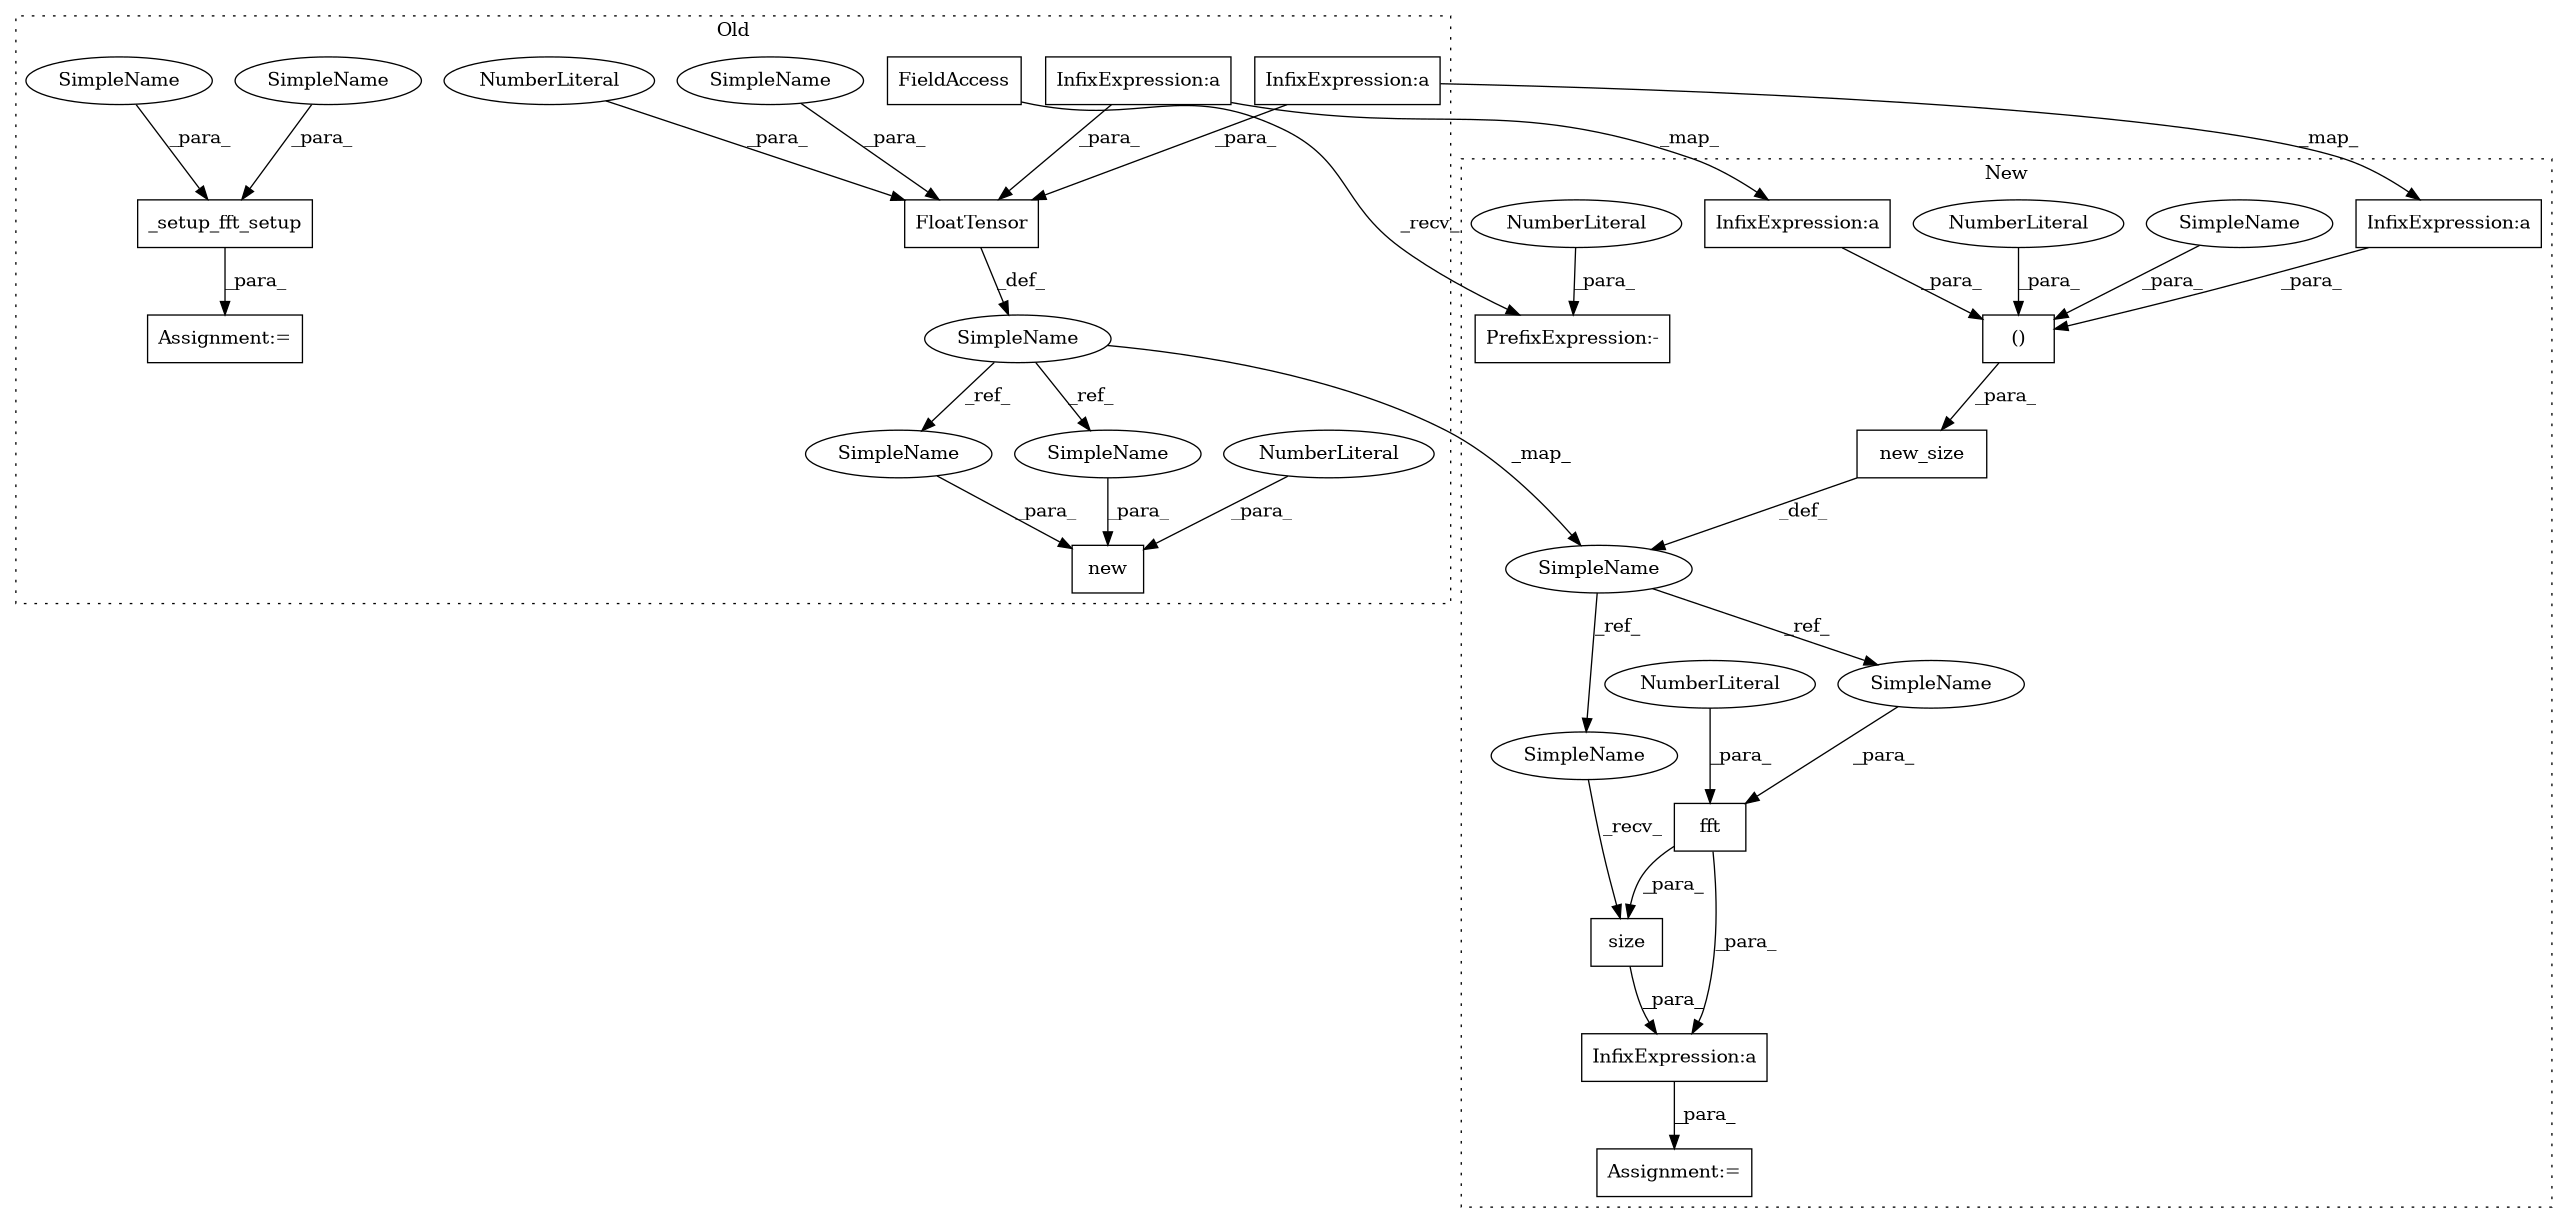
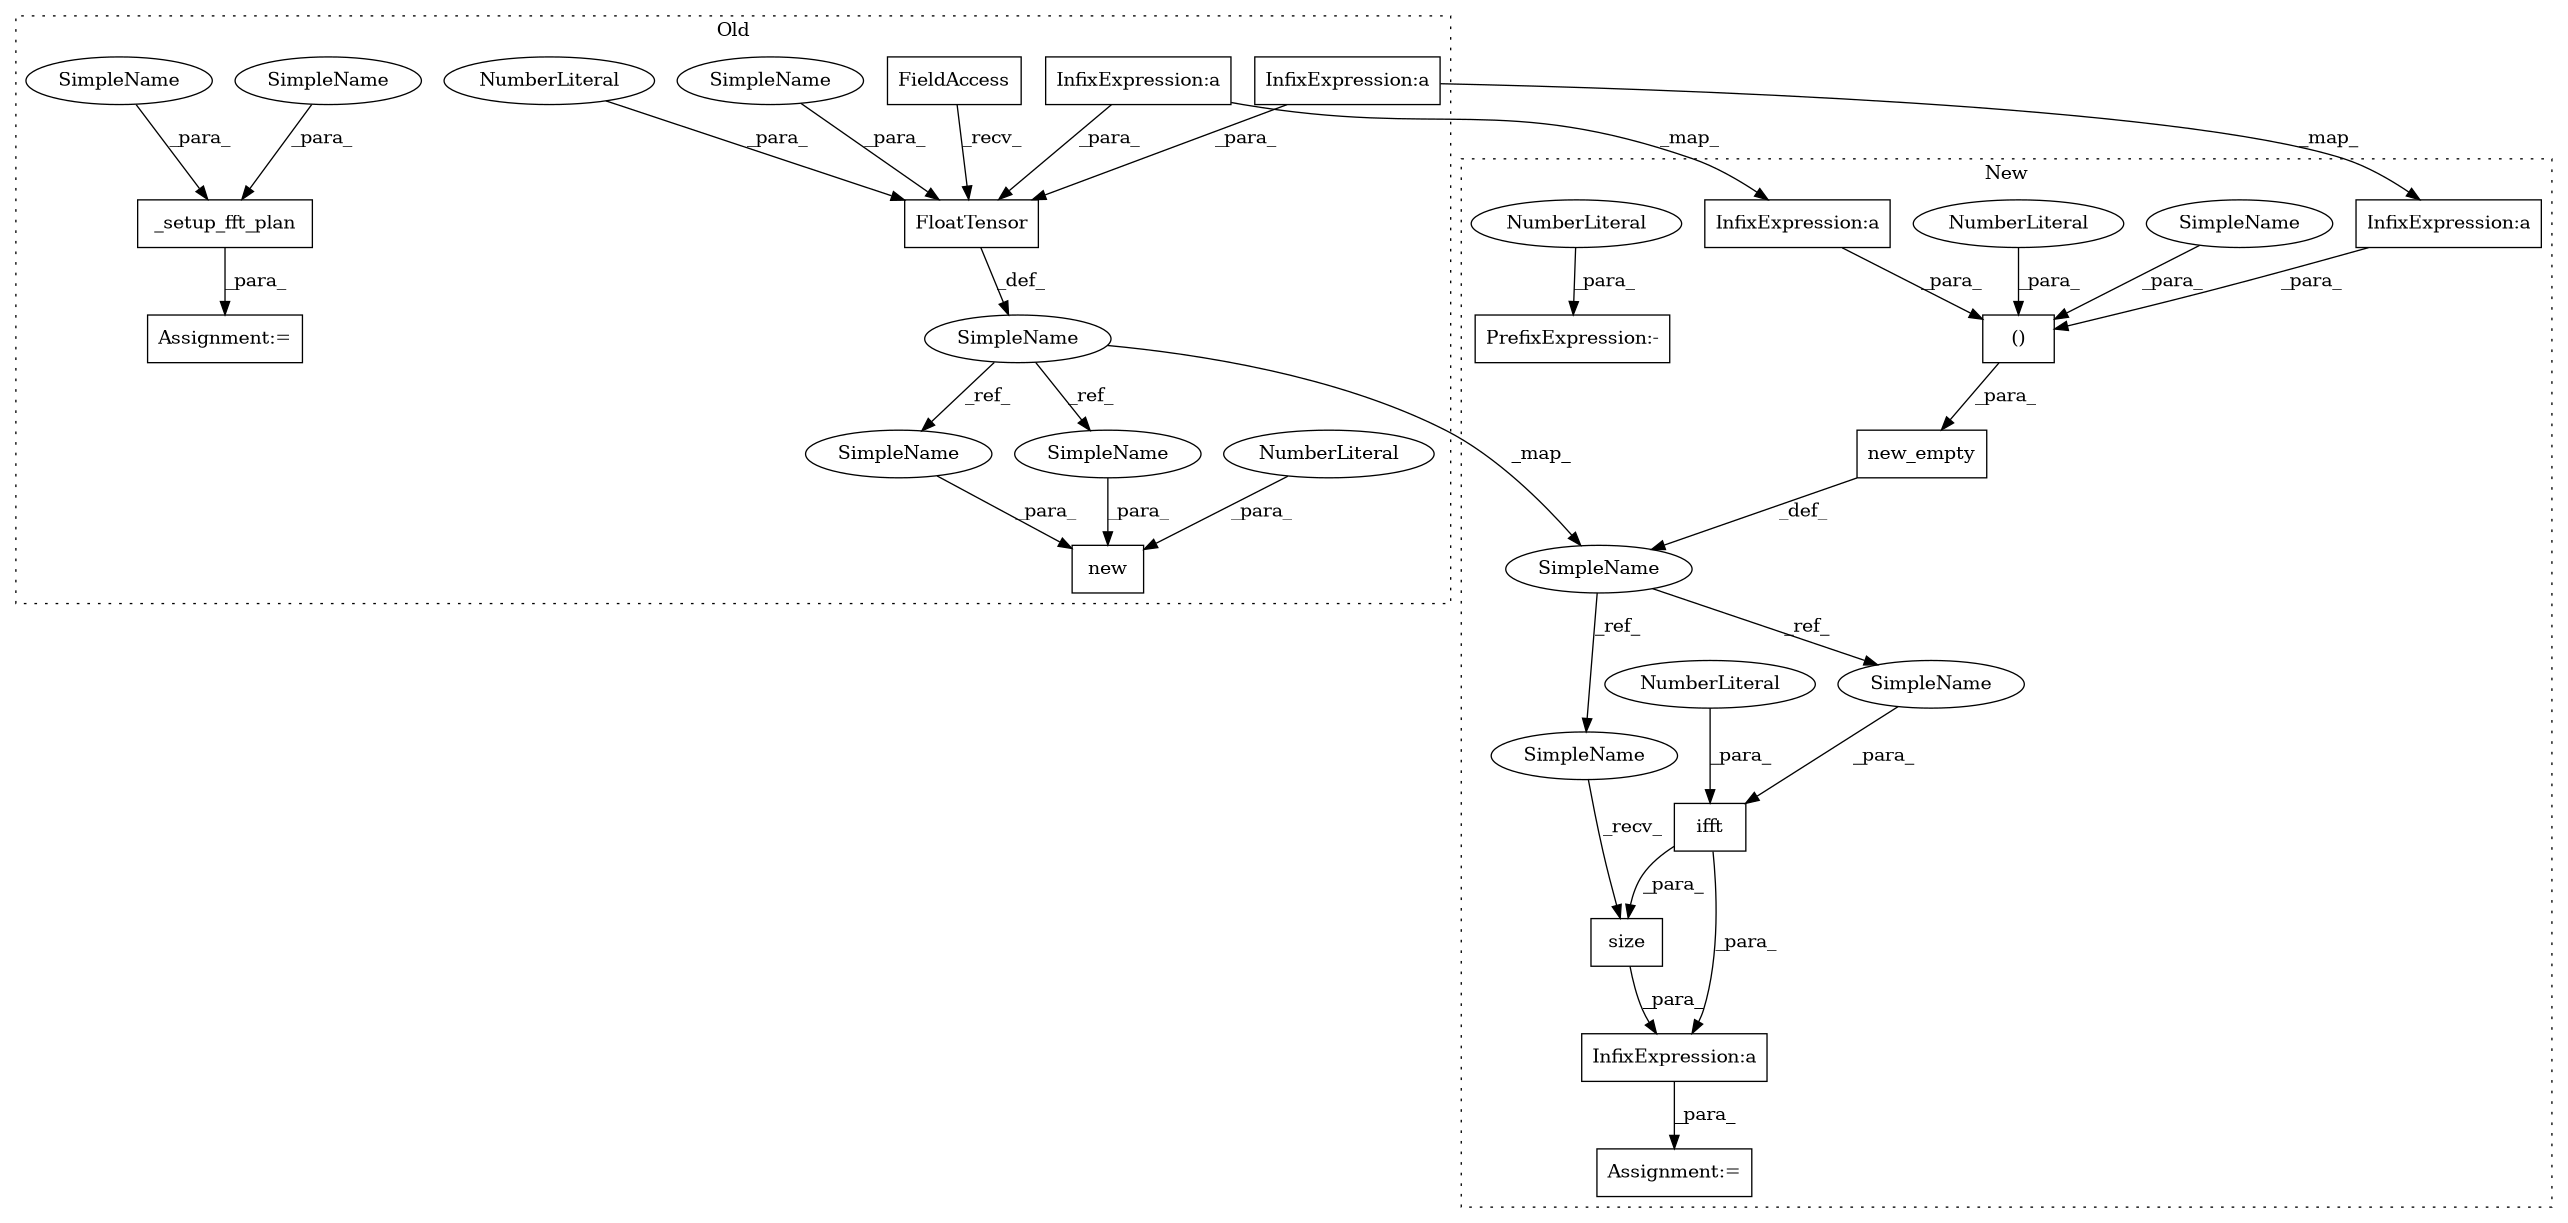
(1294, 136) -> (962, 145)
(225, 224) -> (225, 224)
(1922, 454) -> (1922, 454)
(1710, 827) -> (1710, 827)
